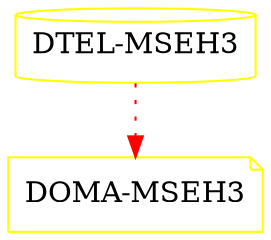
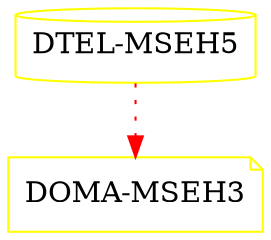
(136, 46) -> (136, 46)
